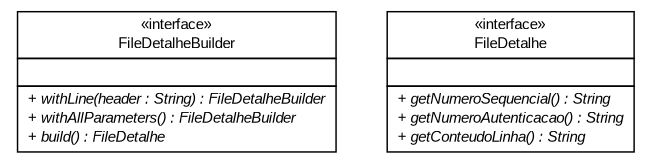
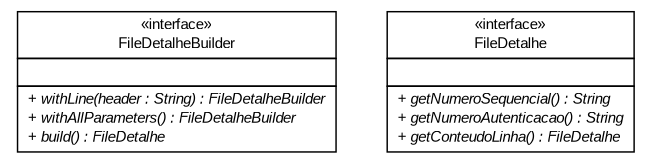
(492, 137) -> (509, 137)
